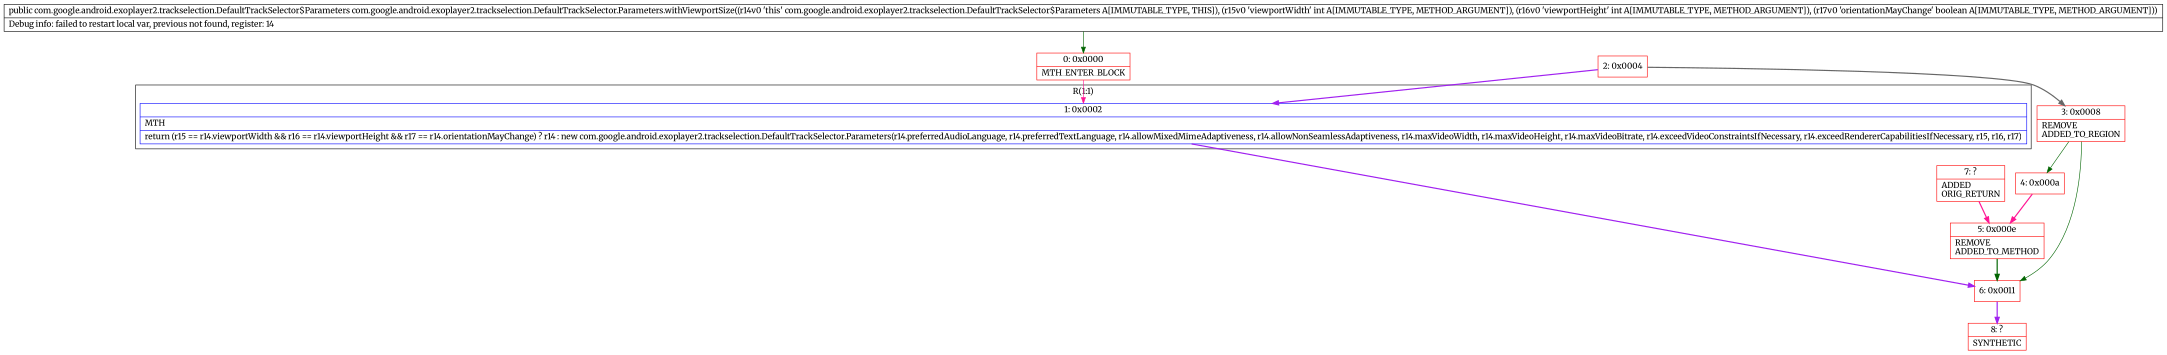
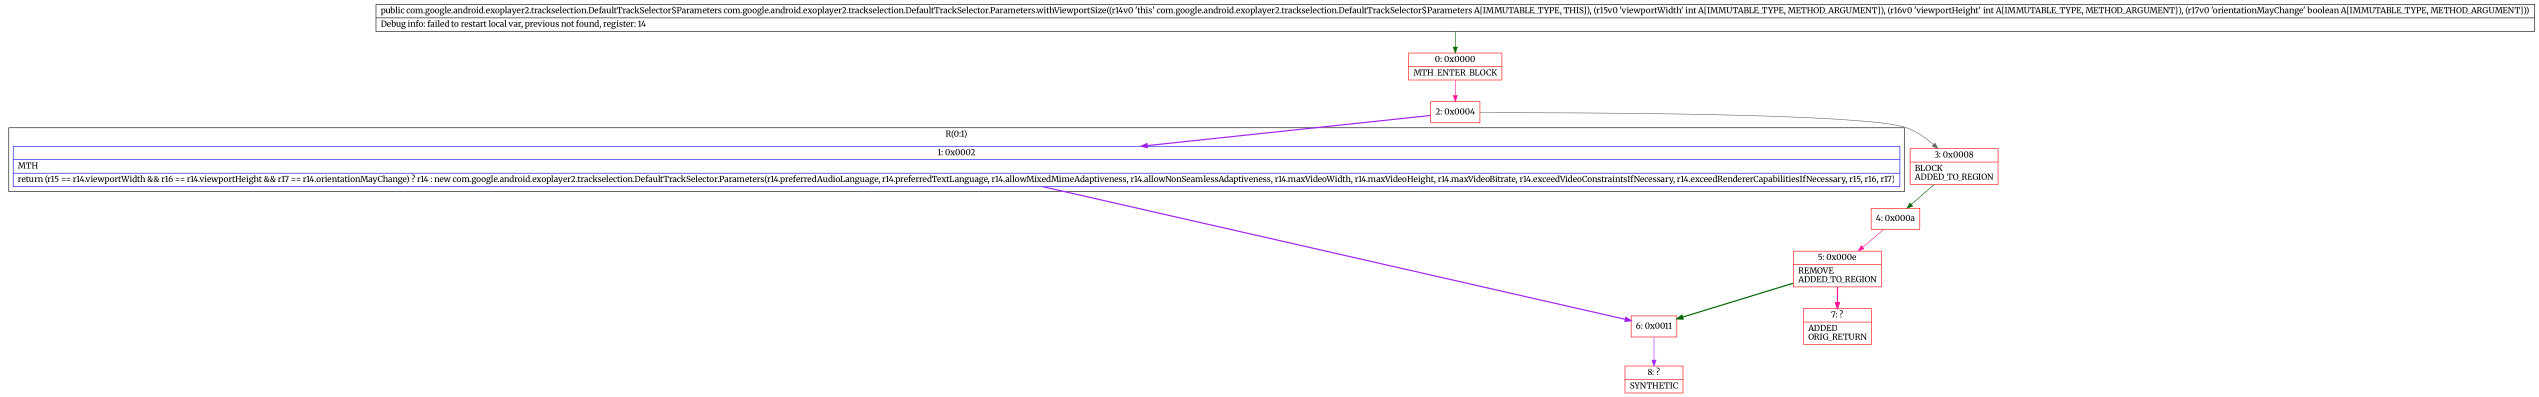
(1857, 71) -> (1710, 115)
(1083, 89) -> (1455, 88)
(1083, 92) -> (957, 135)
(2060, 126) -> (1929, 169)
(2023, 206) -> (1873, 238)
(1983, 209) -> (1837, 295)
(2071, 218) -> none
(1997, 252) -> (1837, 280)
(1997, 310) -> (1654, 349)
